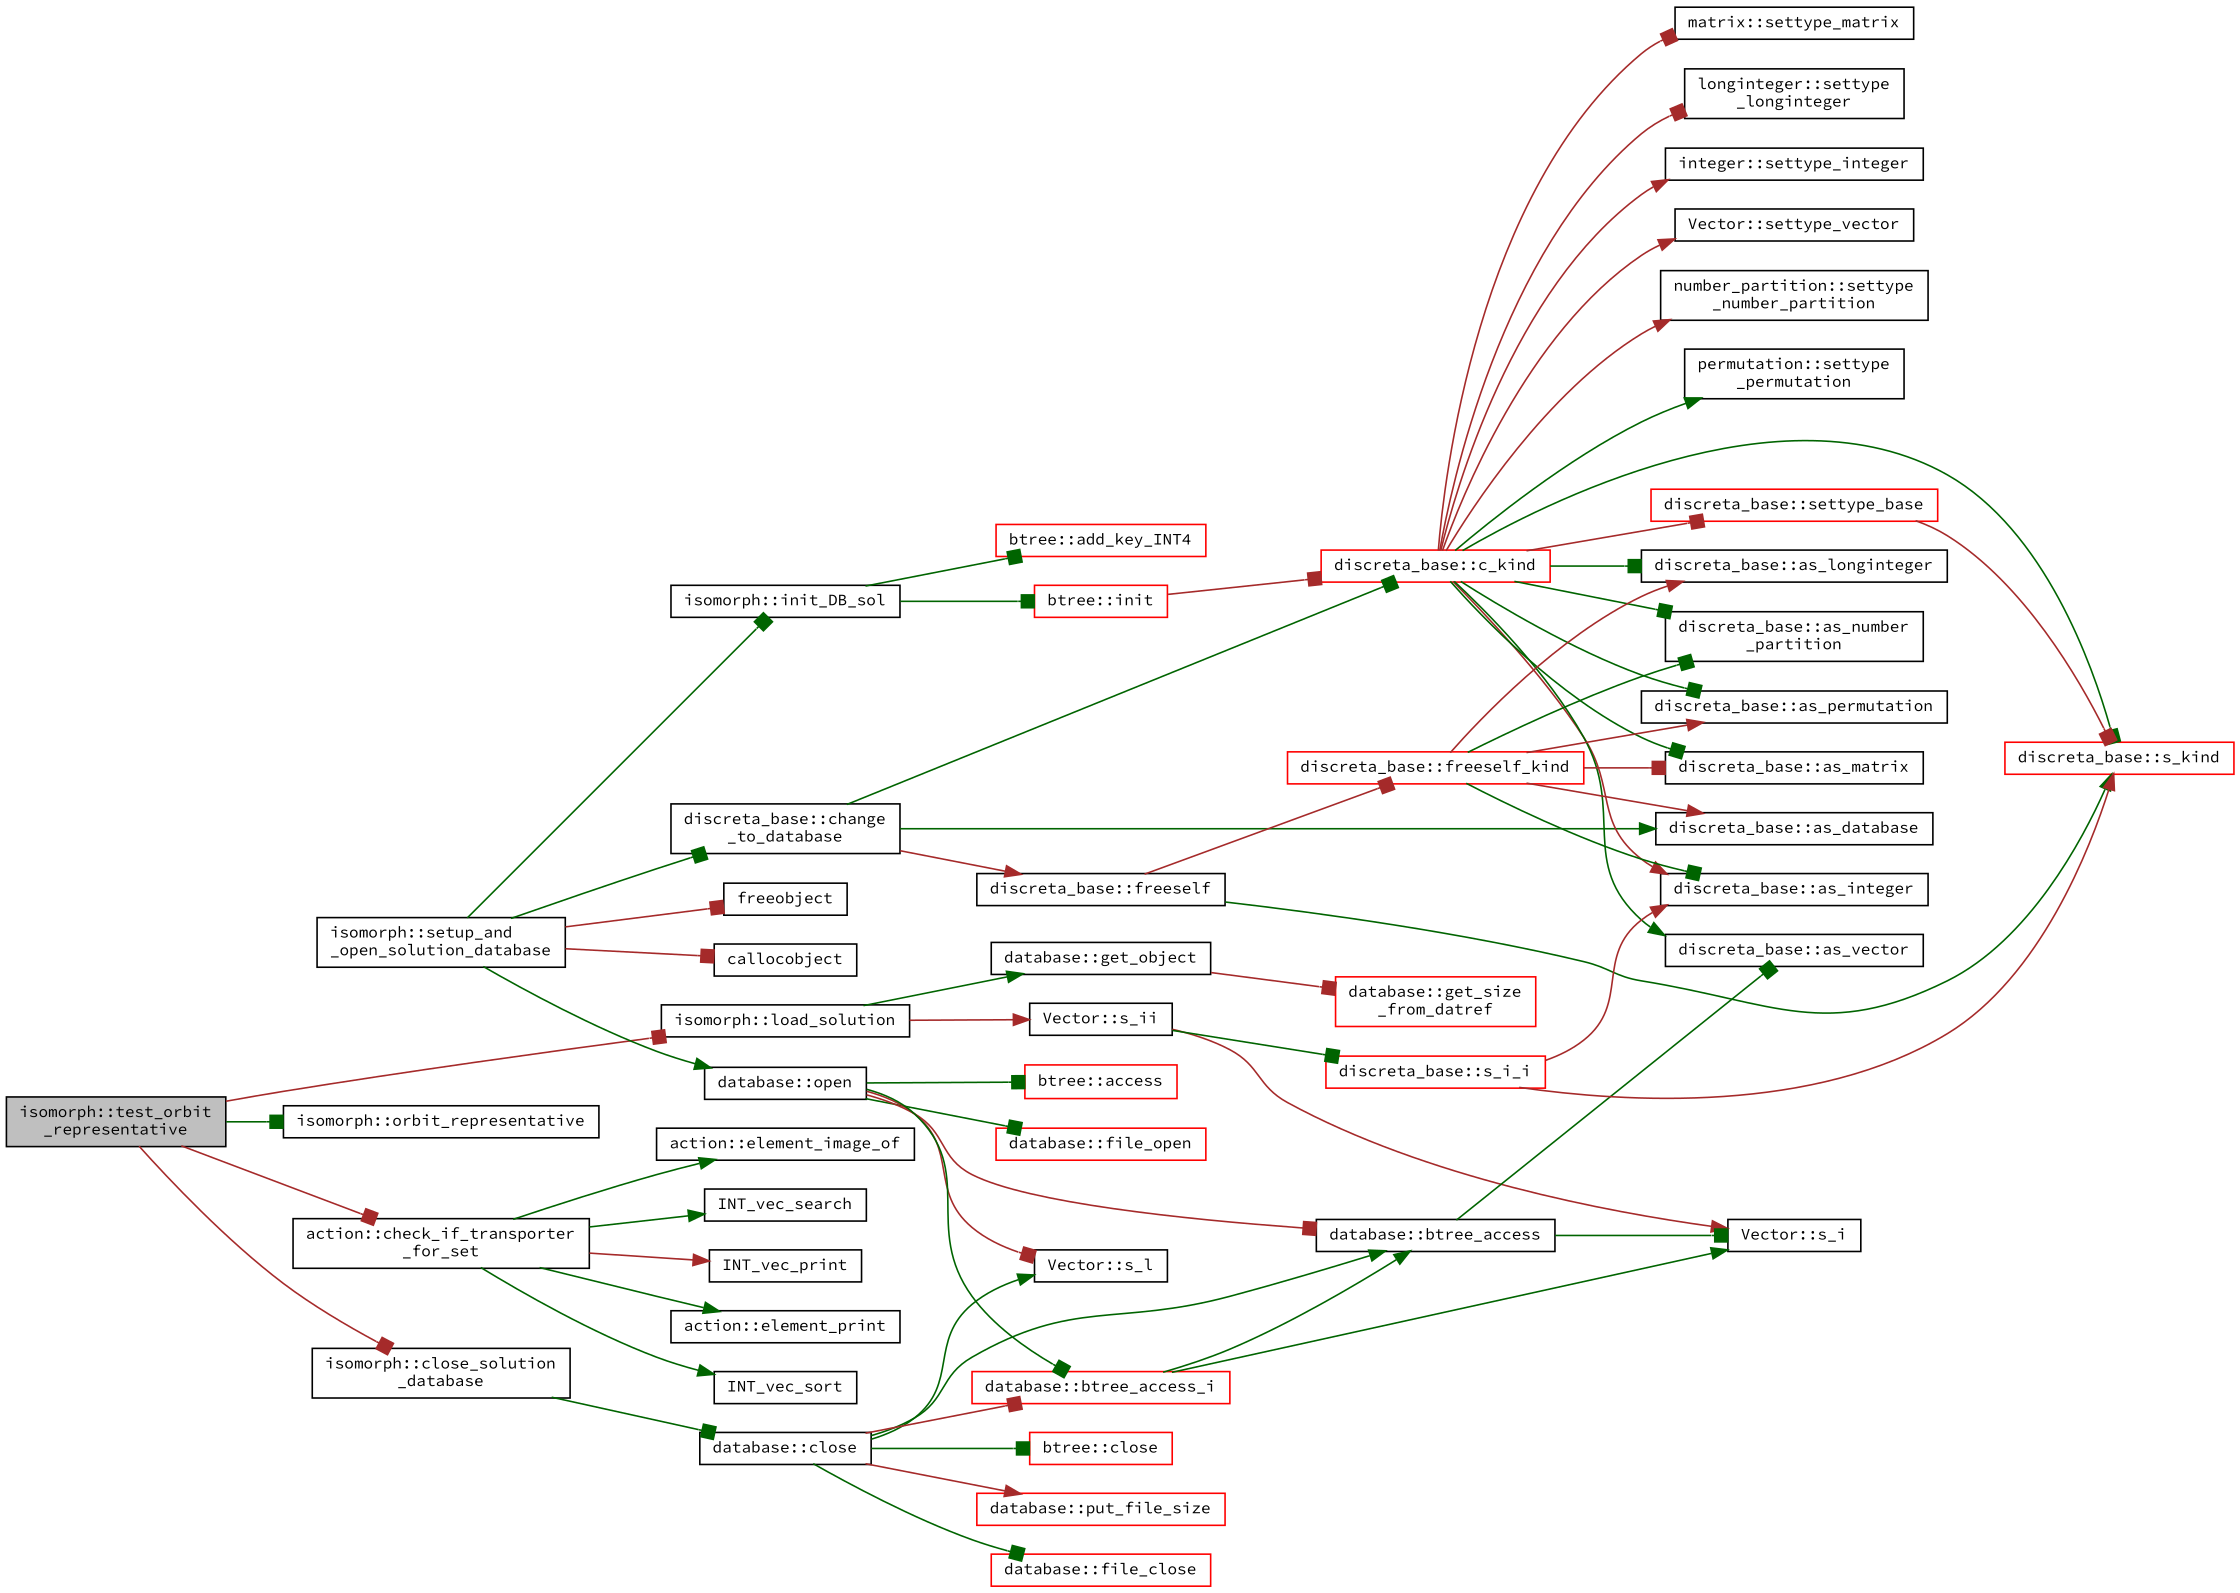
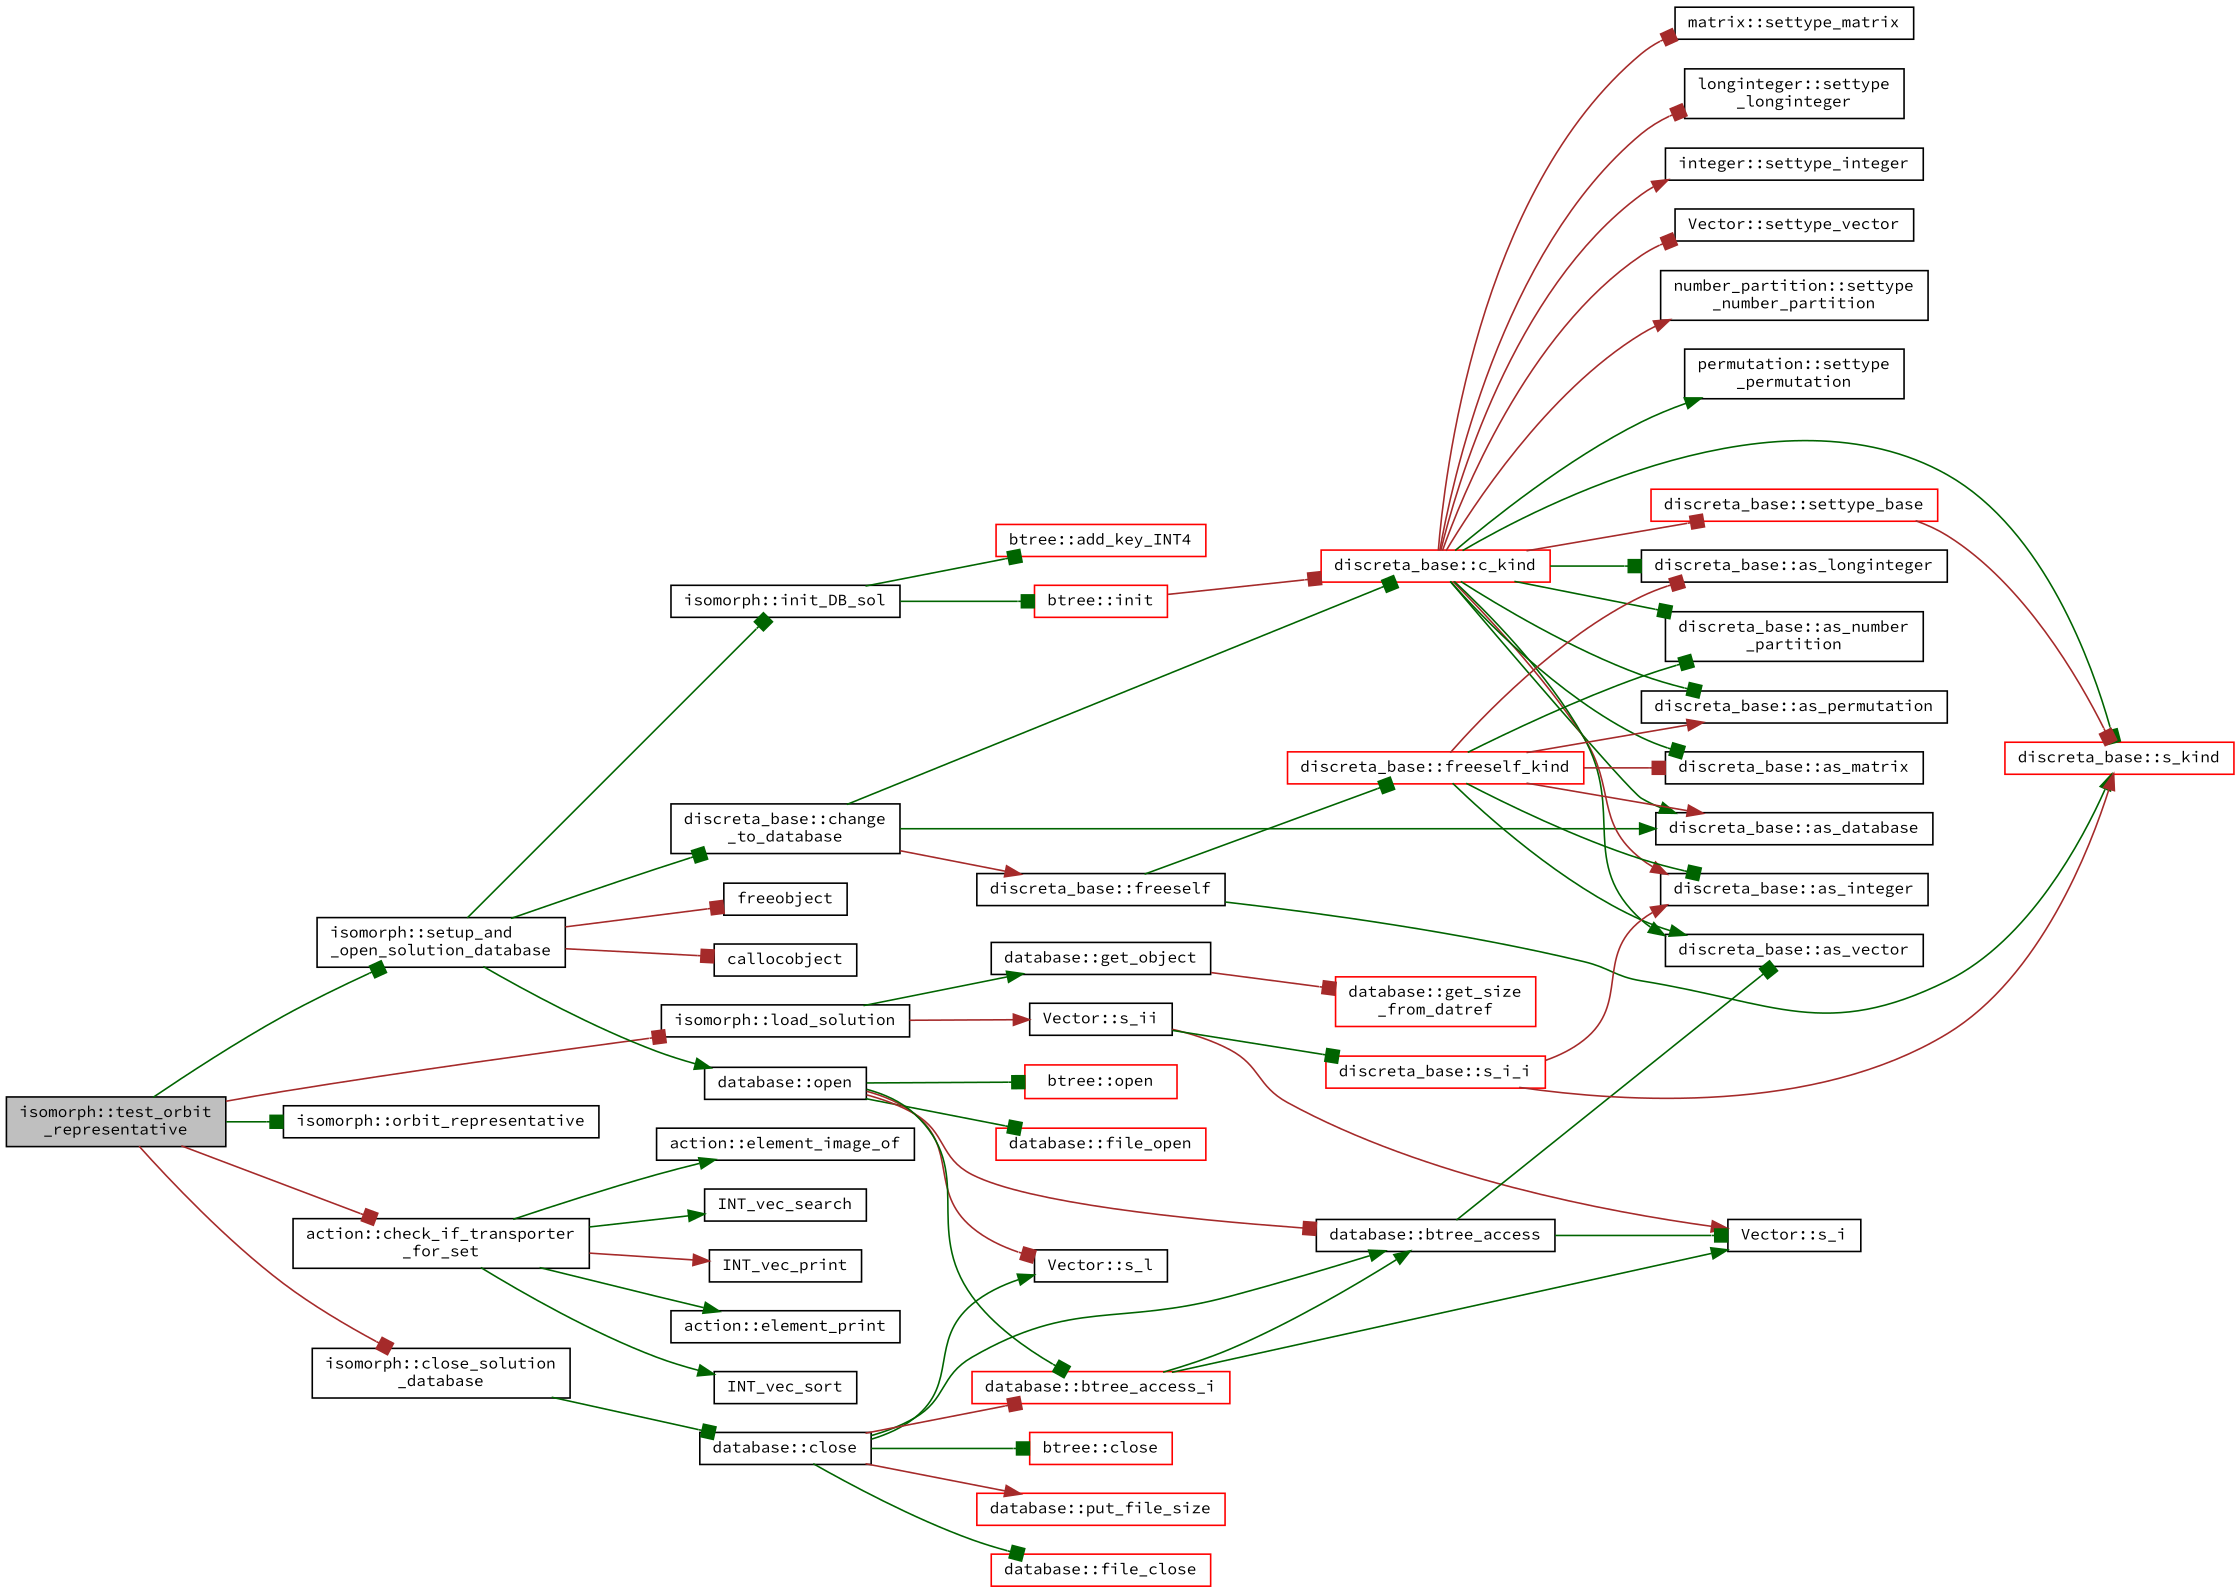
(1526, 379) -> (1526, 379)
(1550, 657) -> (1550, 657)
none -> (1551, 699)
(1238, 840) -> (1238, 840)
none -> (1554, 868)
none -> (258, 1030)
(1101, 1082) -> (1101, 1082)
